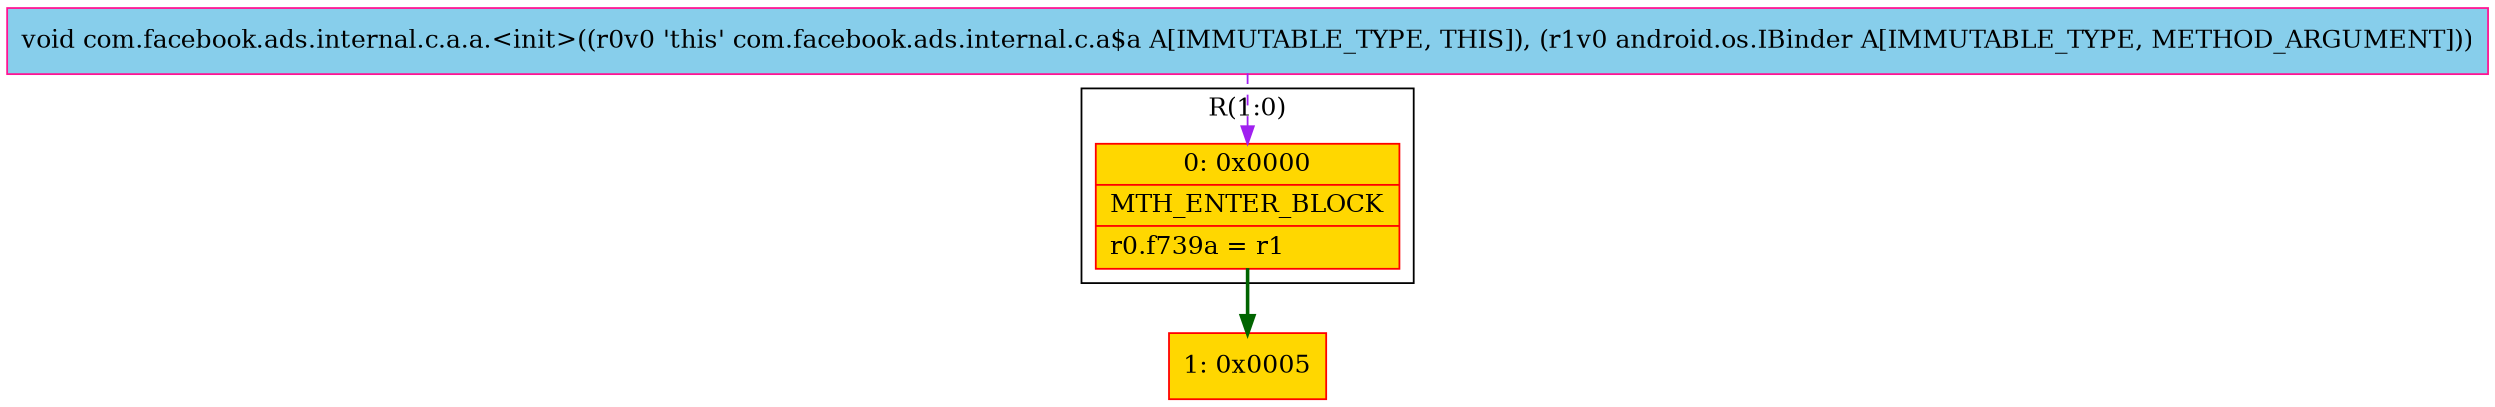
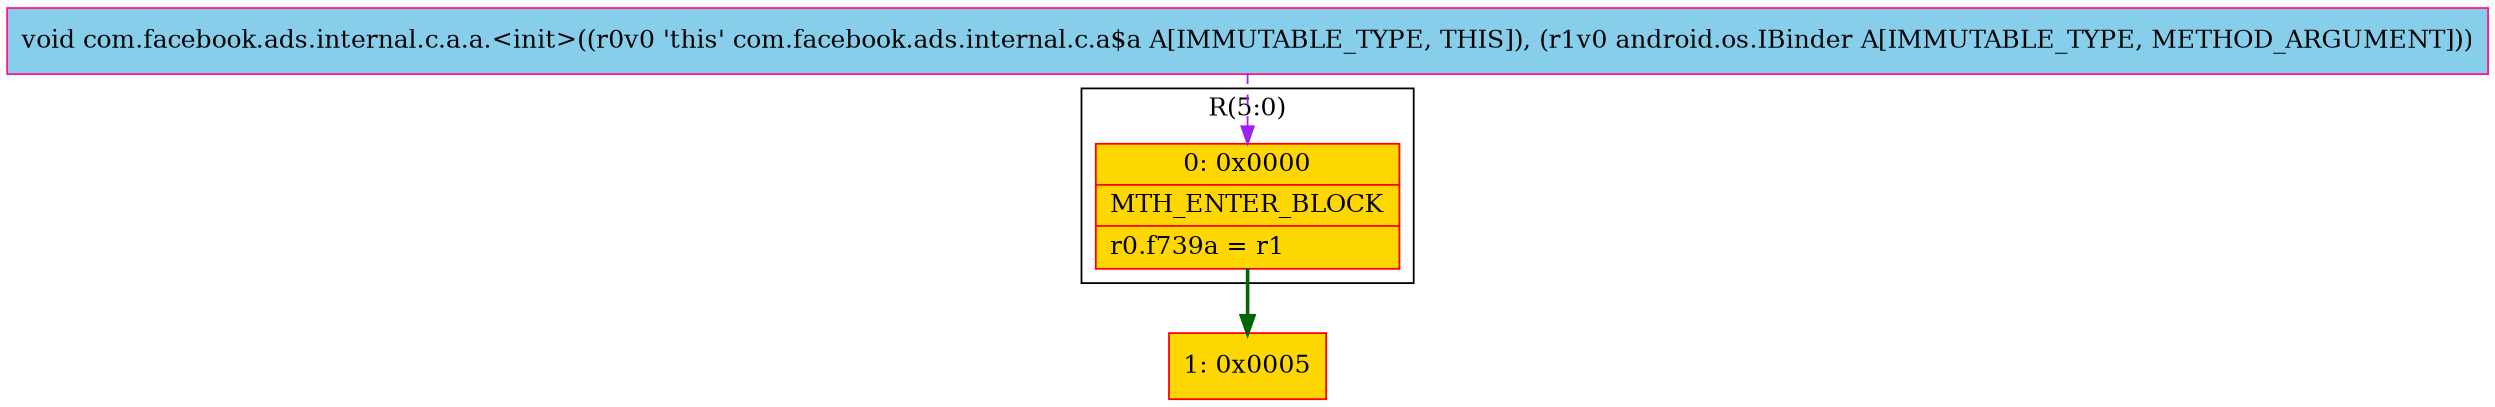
(1248, 109) -> (1248, 109)
